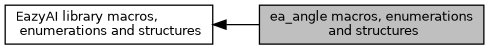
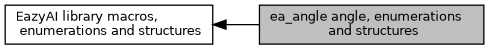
(372, 25) -> (372, 25)
